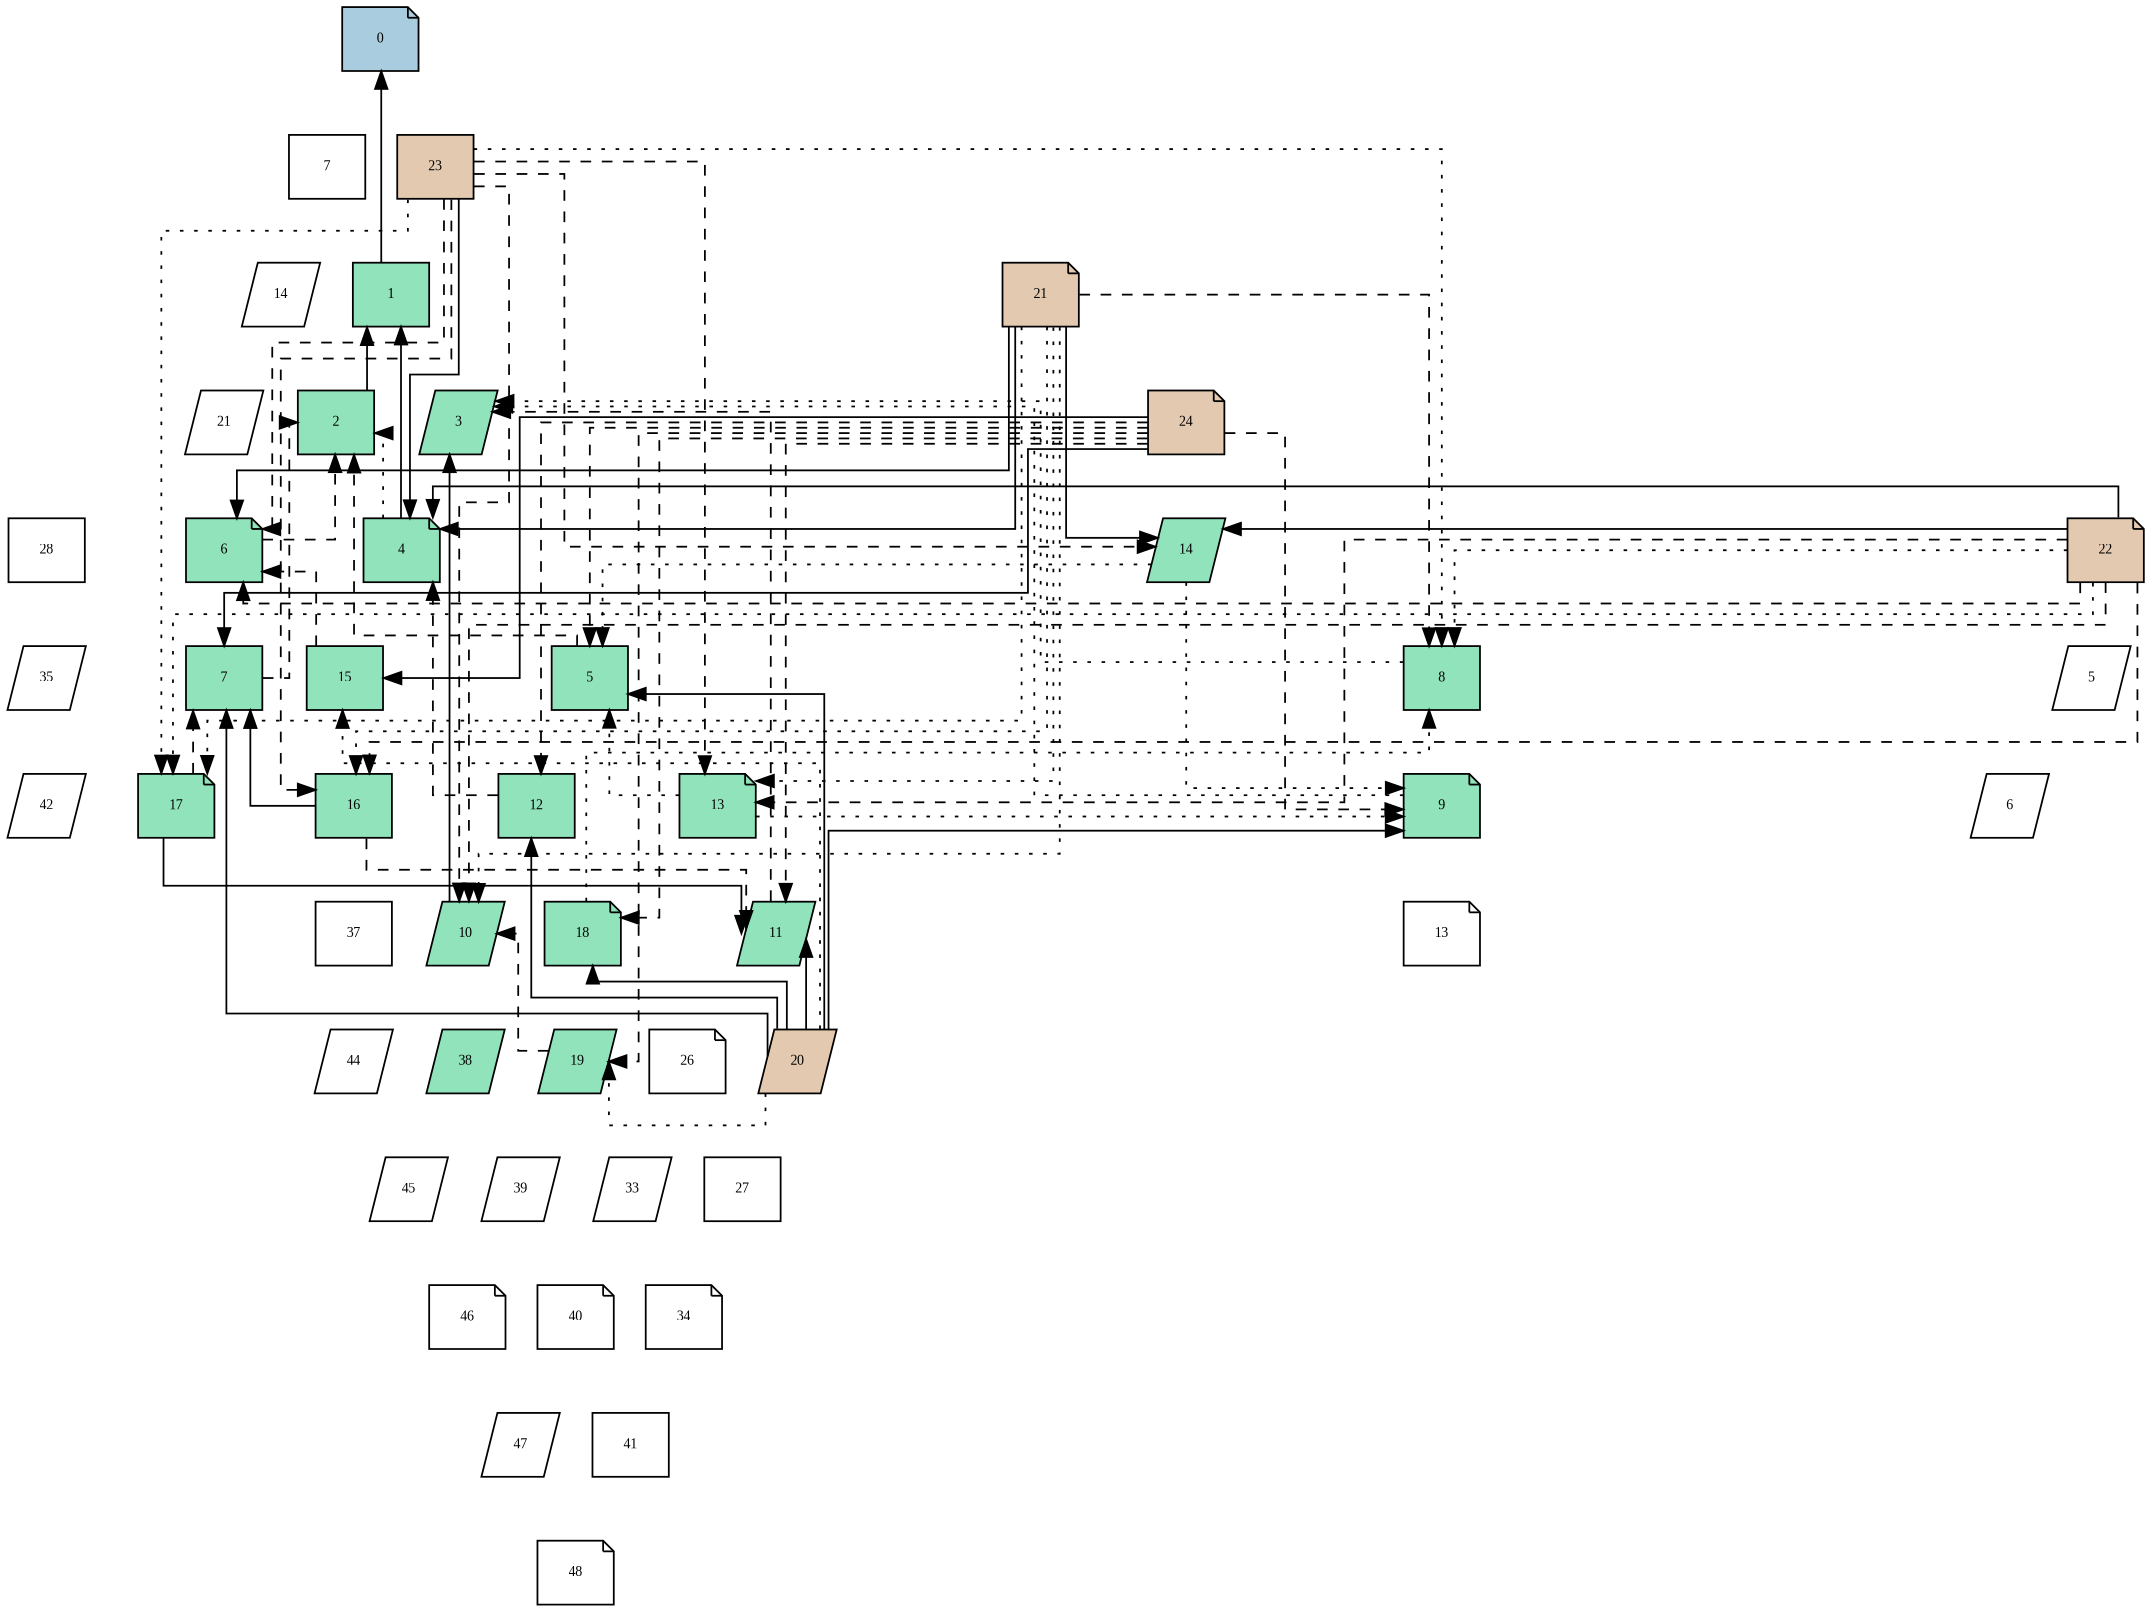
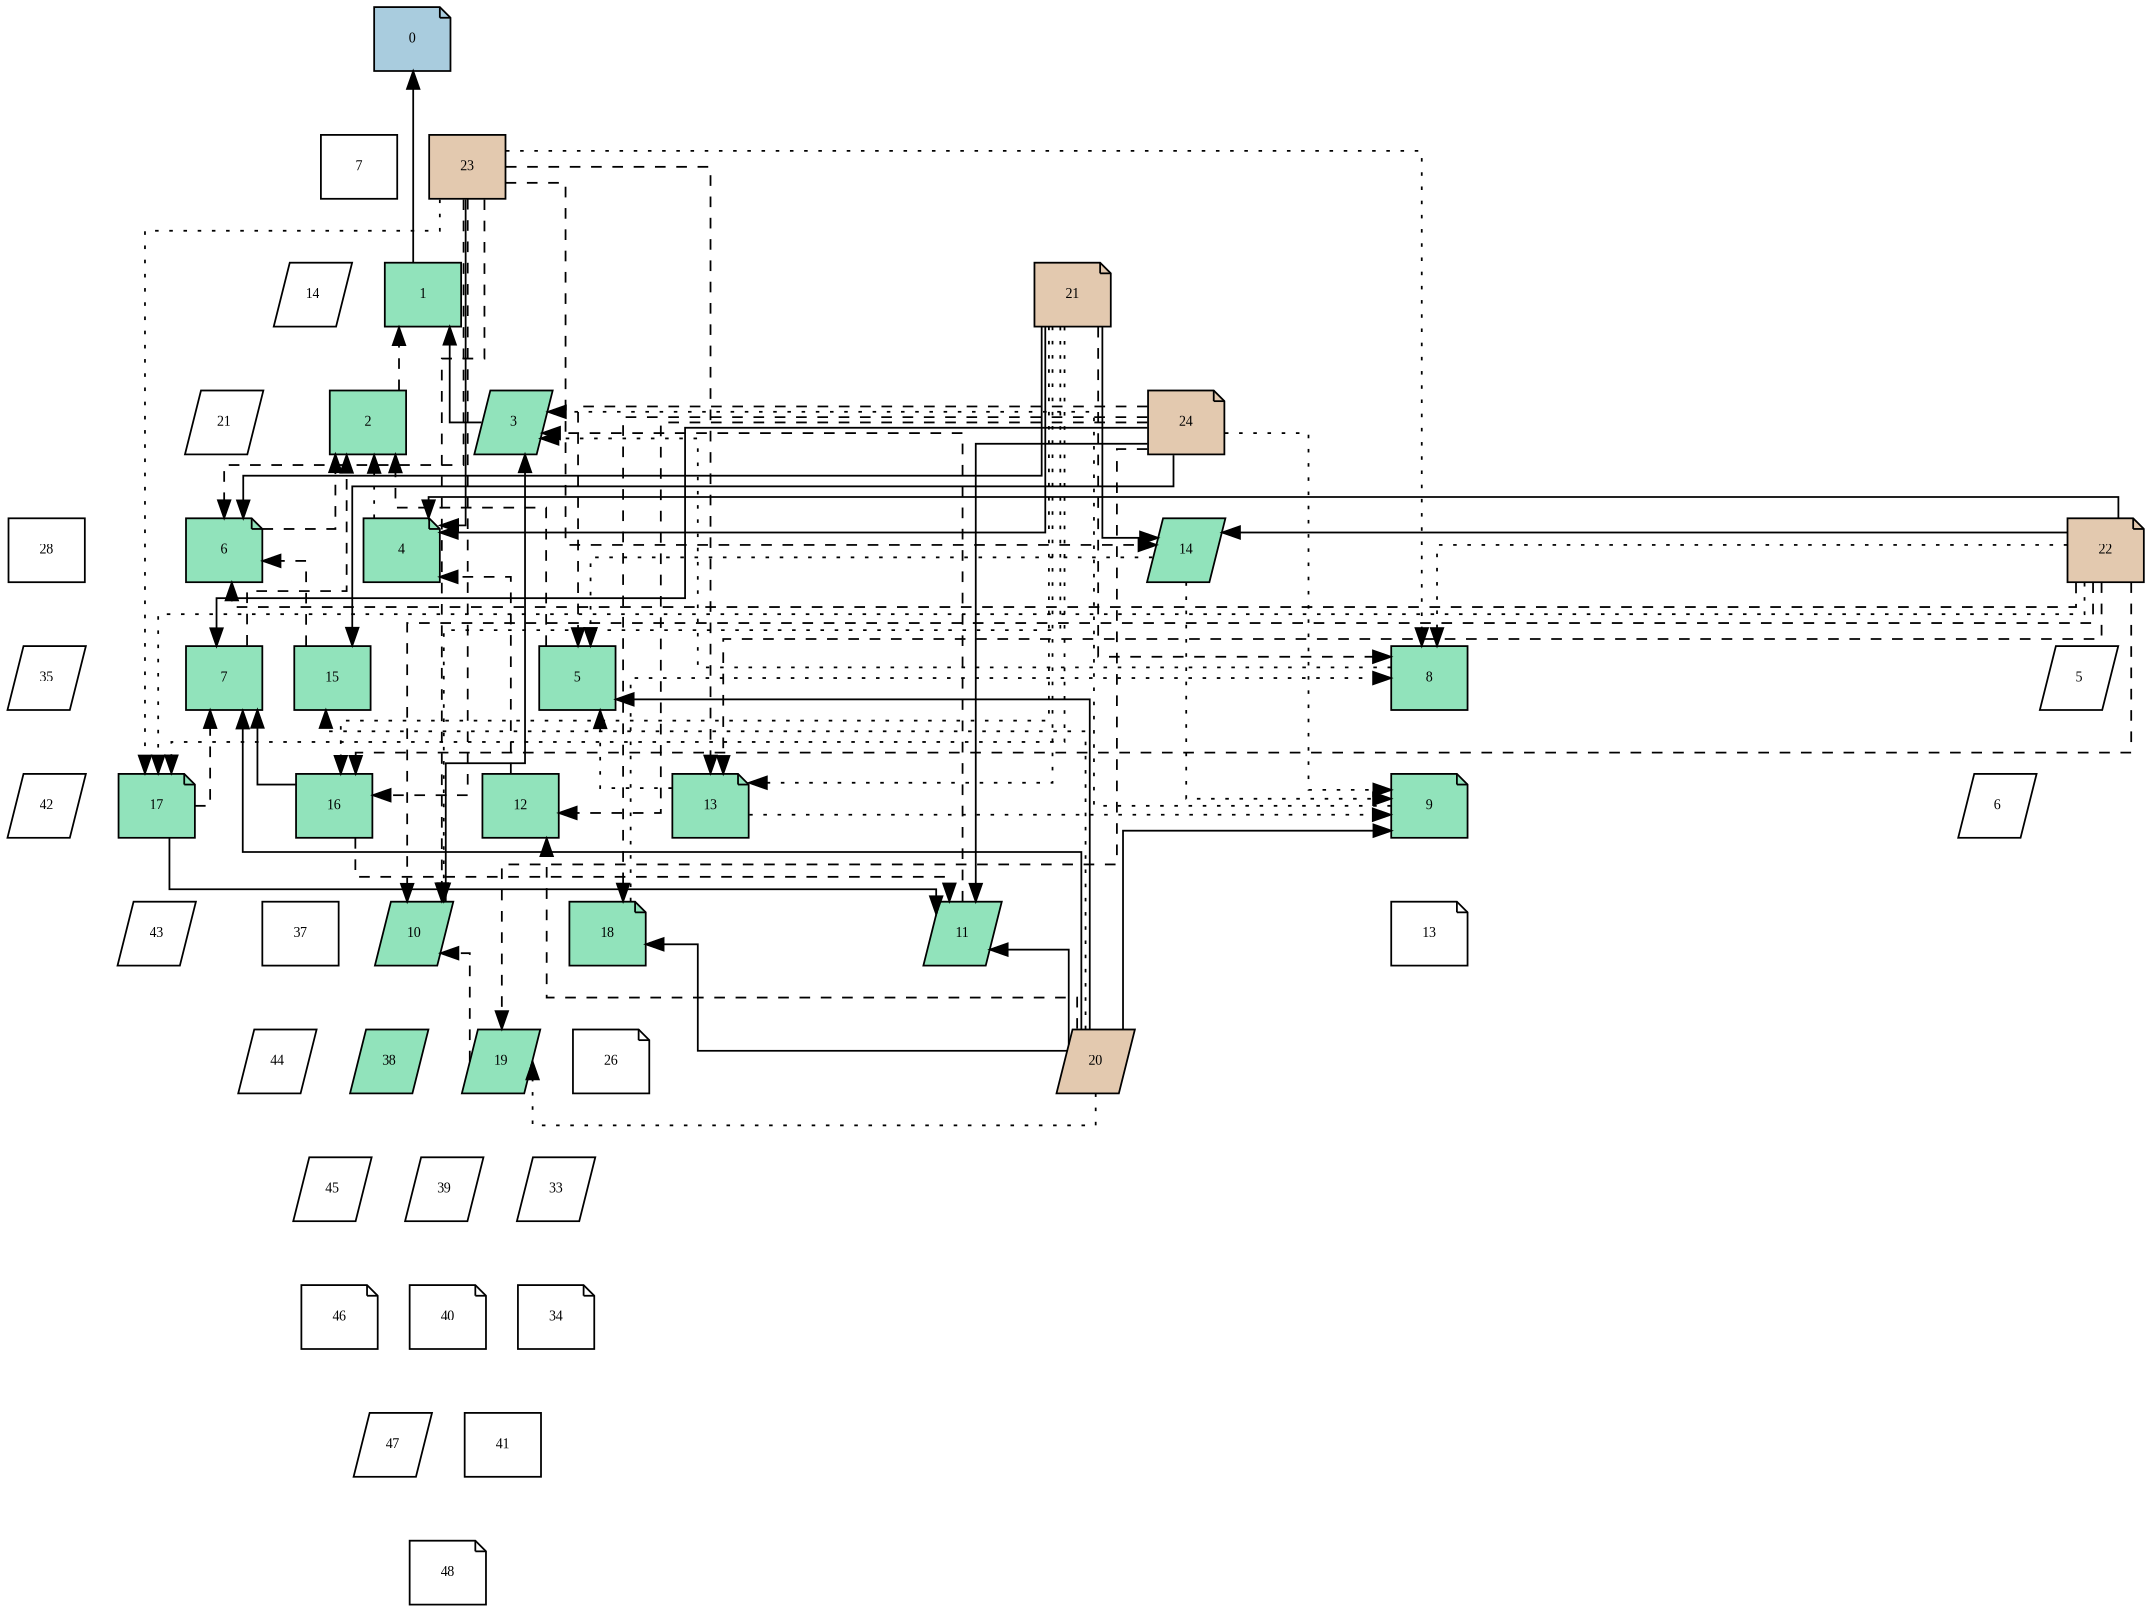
(367, 368) -> (399, 368)
(401, 431) -> (450, 399)
(786, 503) -> (976, 578)
(1285, 641) -> (1309, 589)
none -> (157, 934)
(599, 998) -> (757, 998)
(742, 1189) -> none
